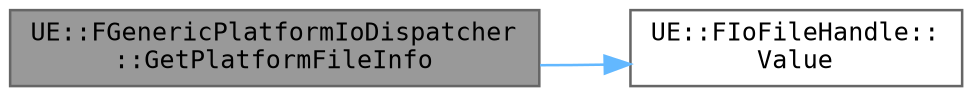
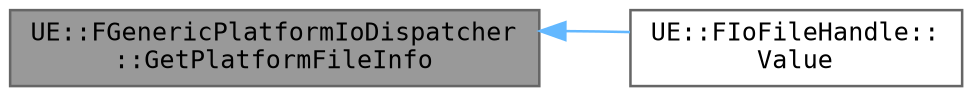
(572, 65) -> (598, 31)
